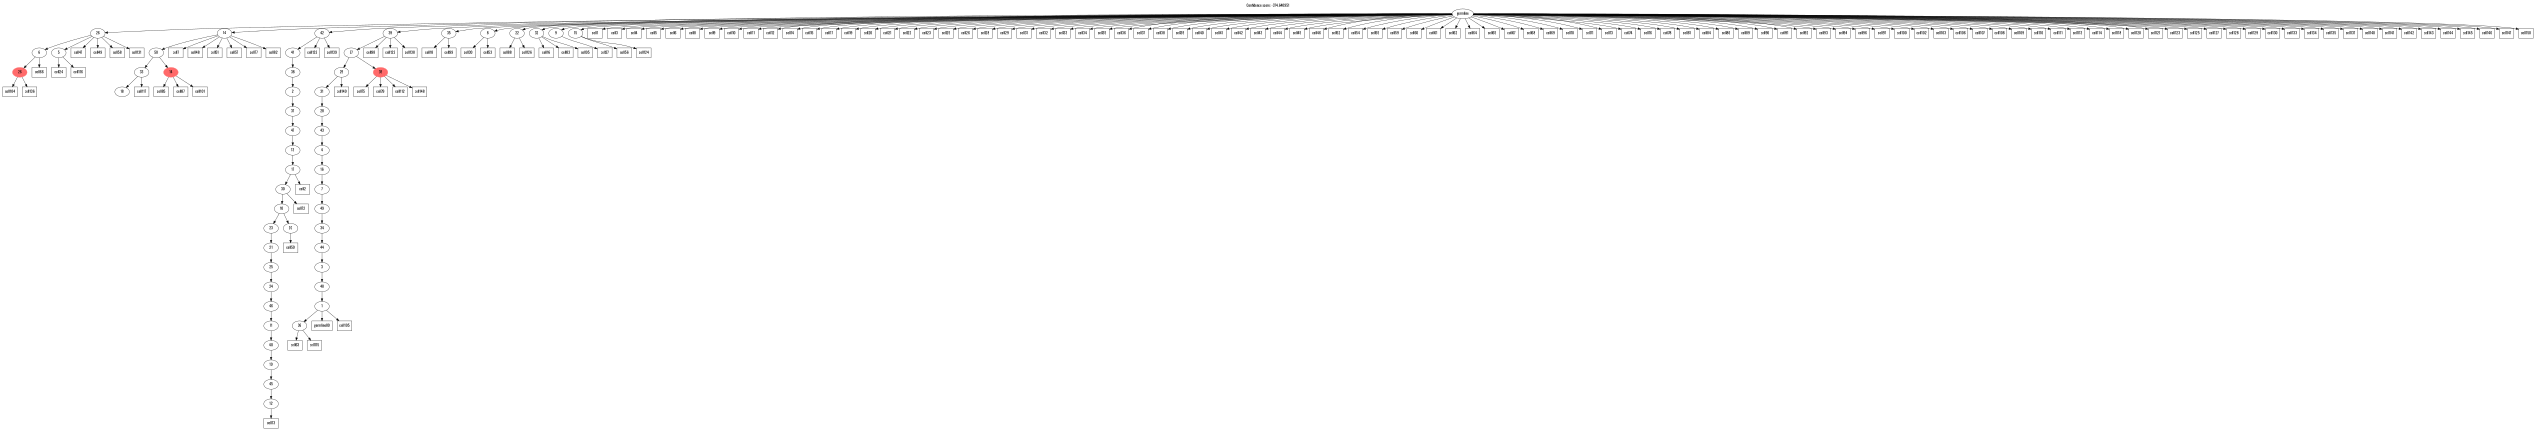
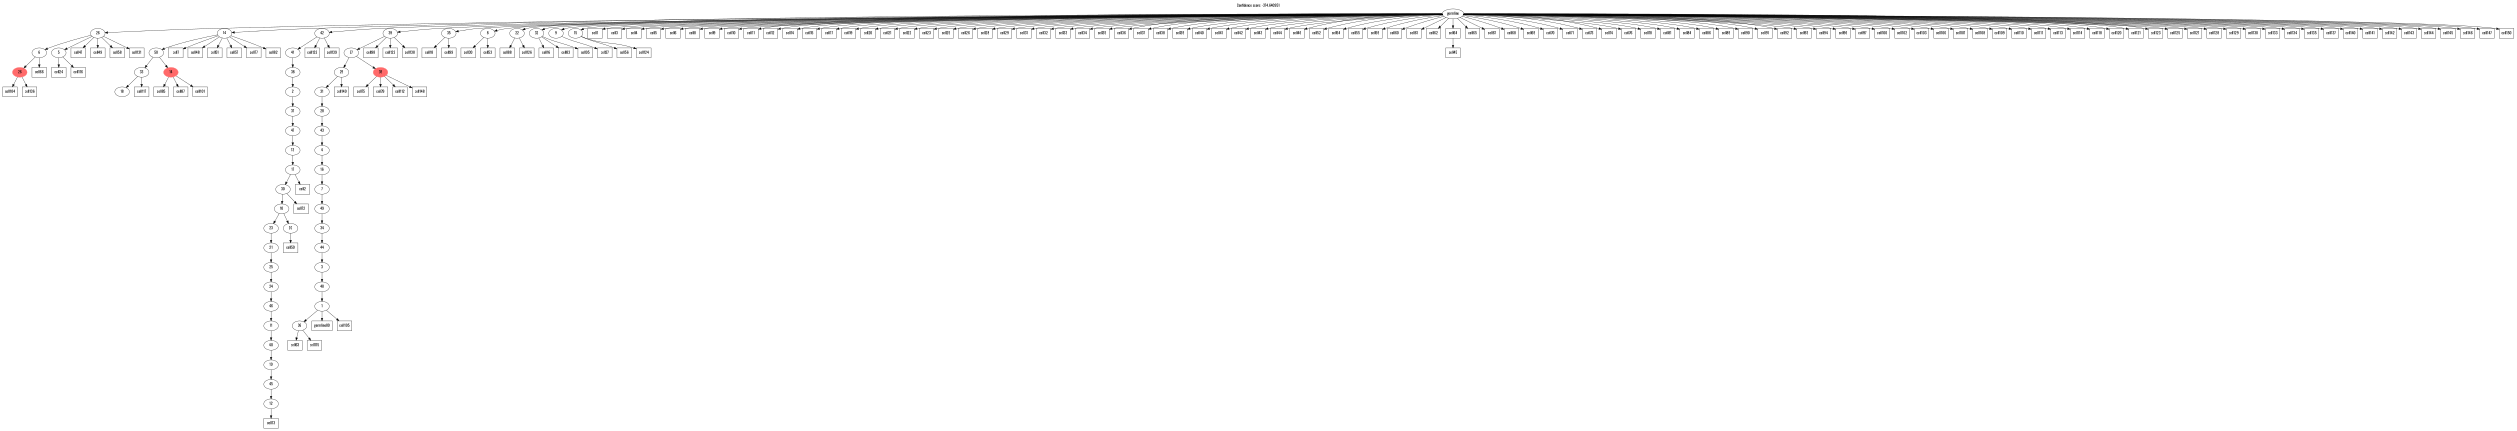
(1343, 23) -> (1453, 42)
